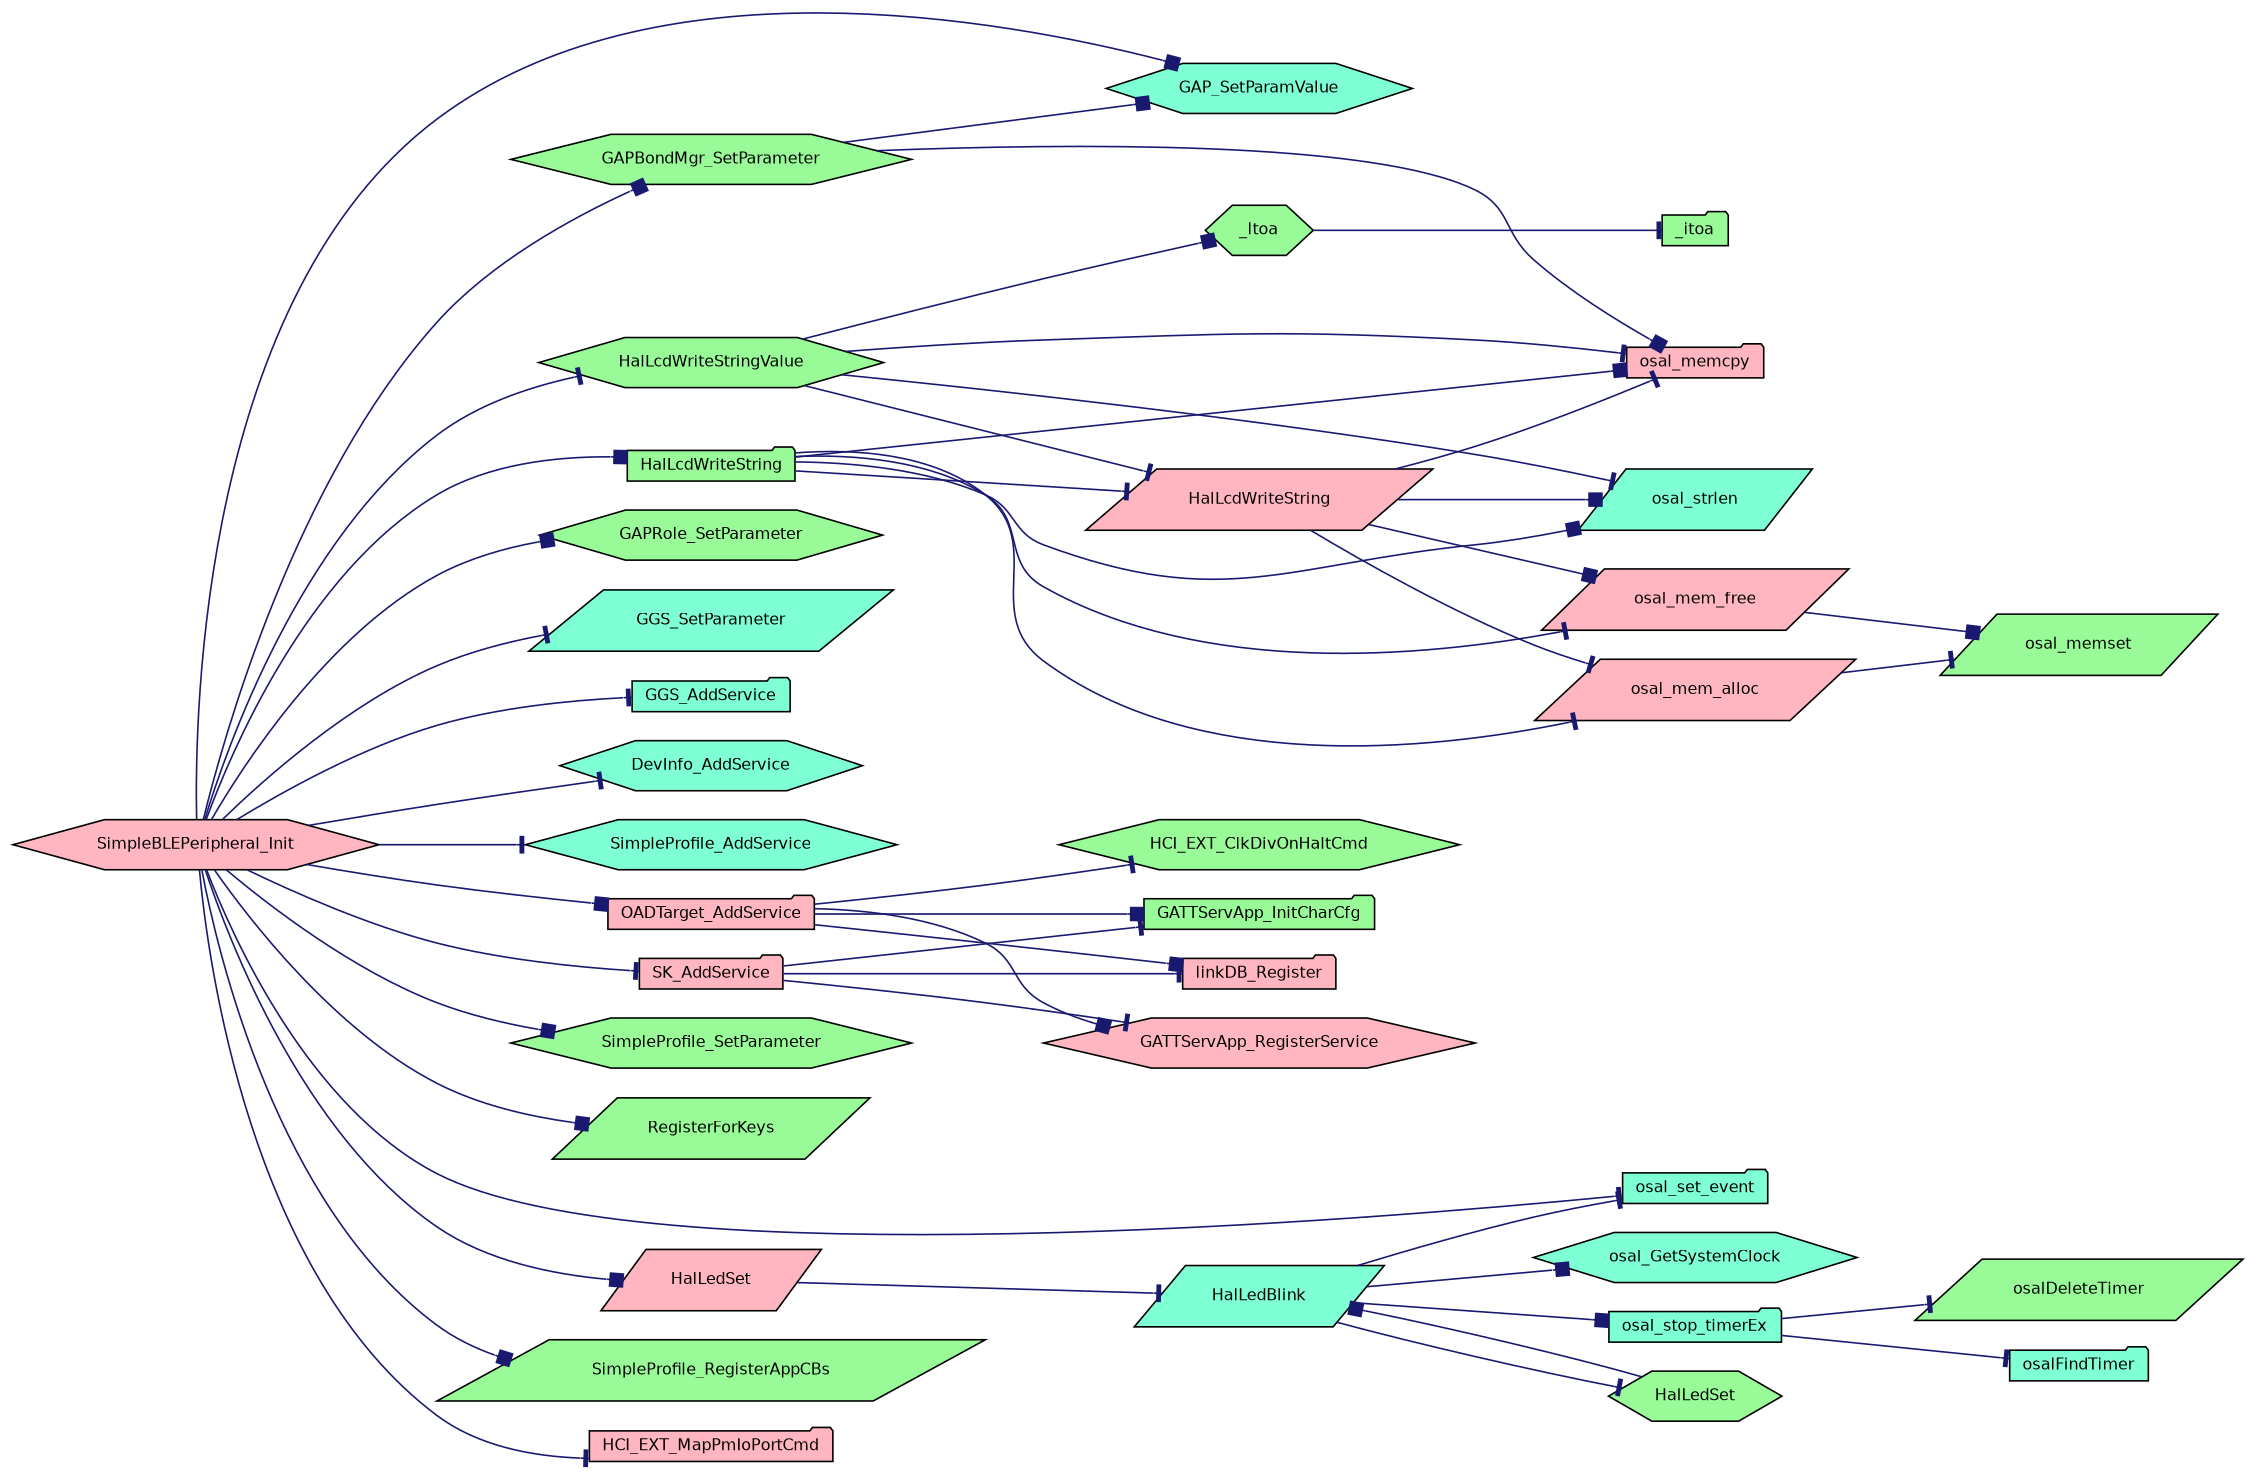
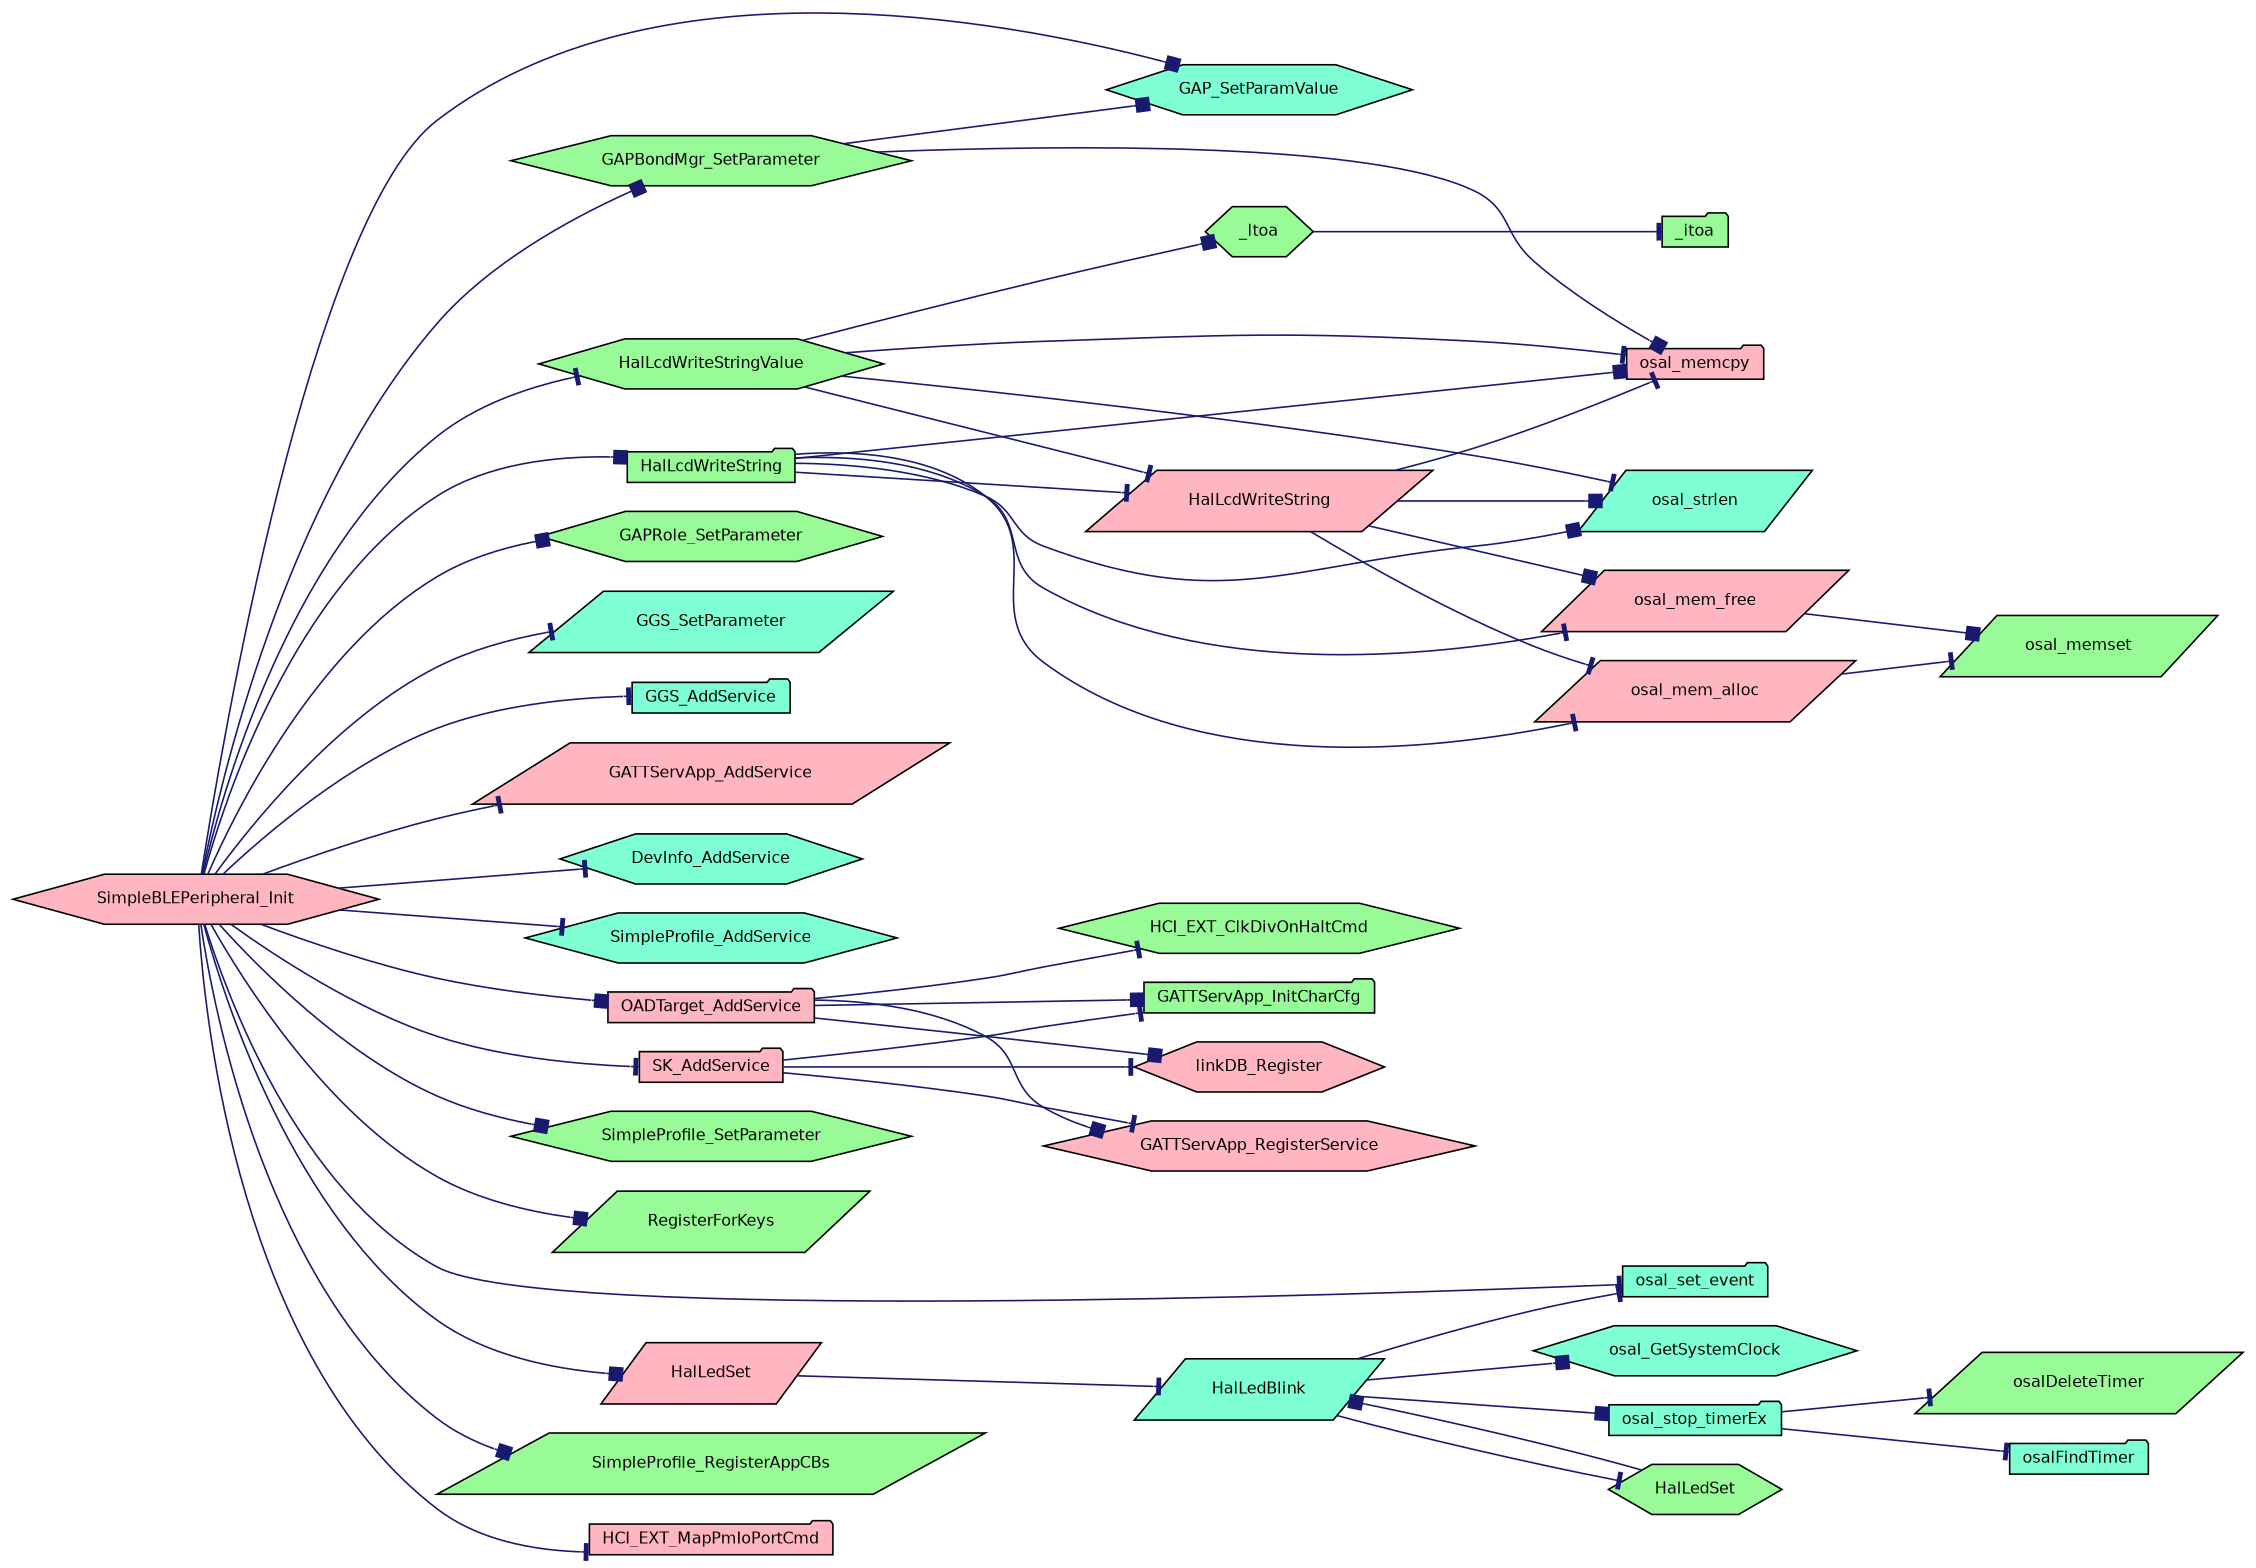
none -> (711, 773)
(1259, 974) -> (1259, 1067)
